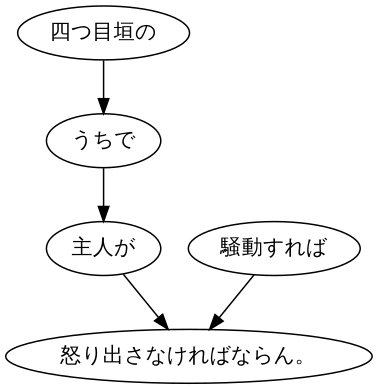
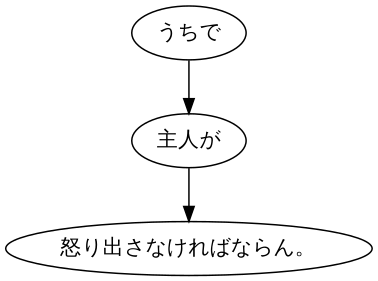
(104, 33) -> none
(274, 249) -> none
